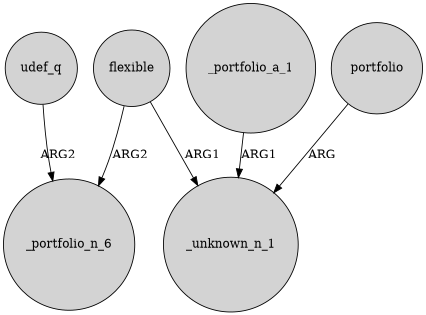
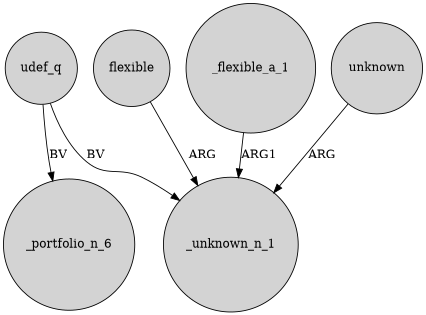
(251, 68) -> (251, 68)
(377, 68) -> (377, 68)
(115, 142) -> none
(58, 155) -> (58, 155)
(203, 155) -> (203, 155)
none -> (97, 168)
